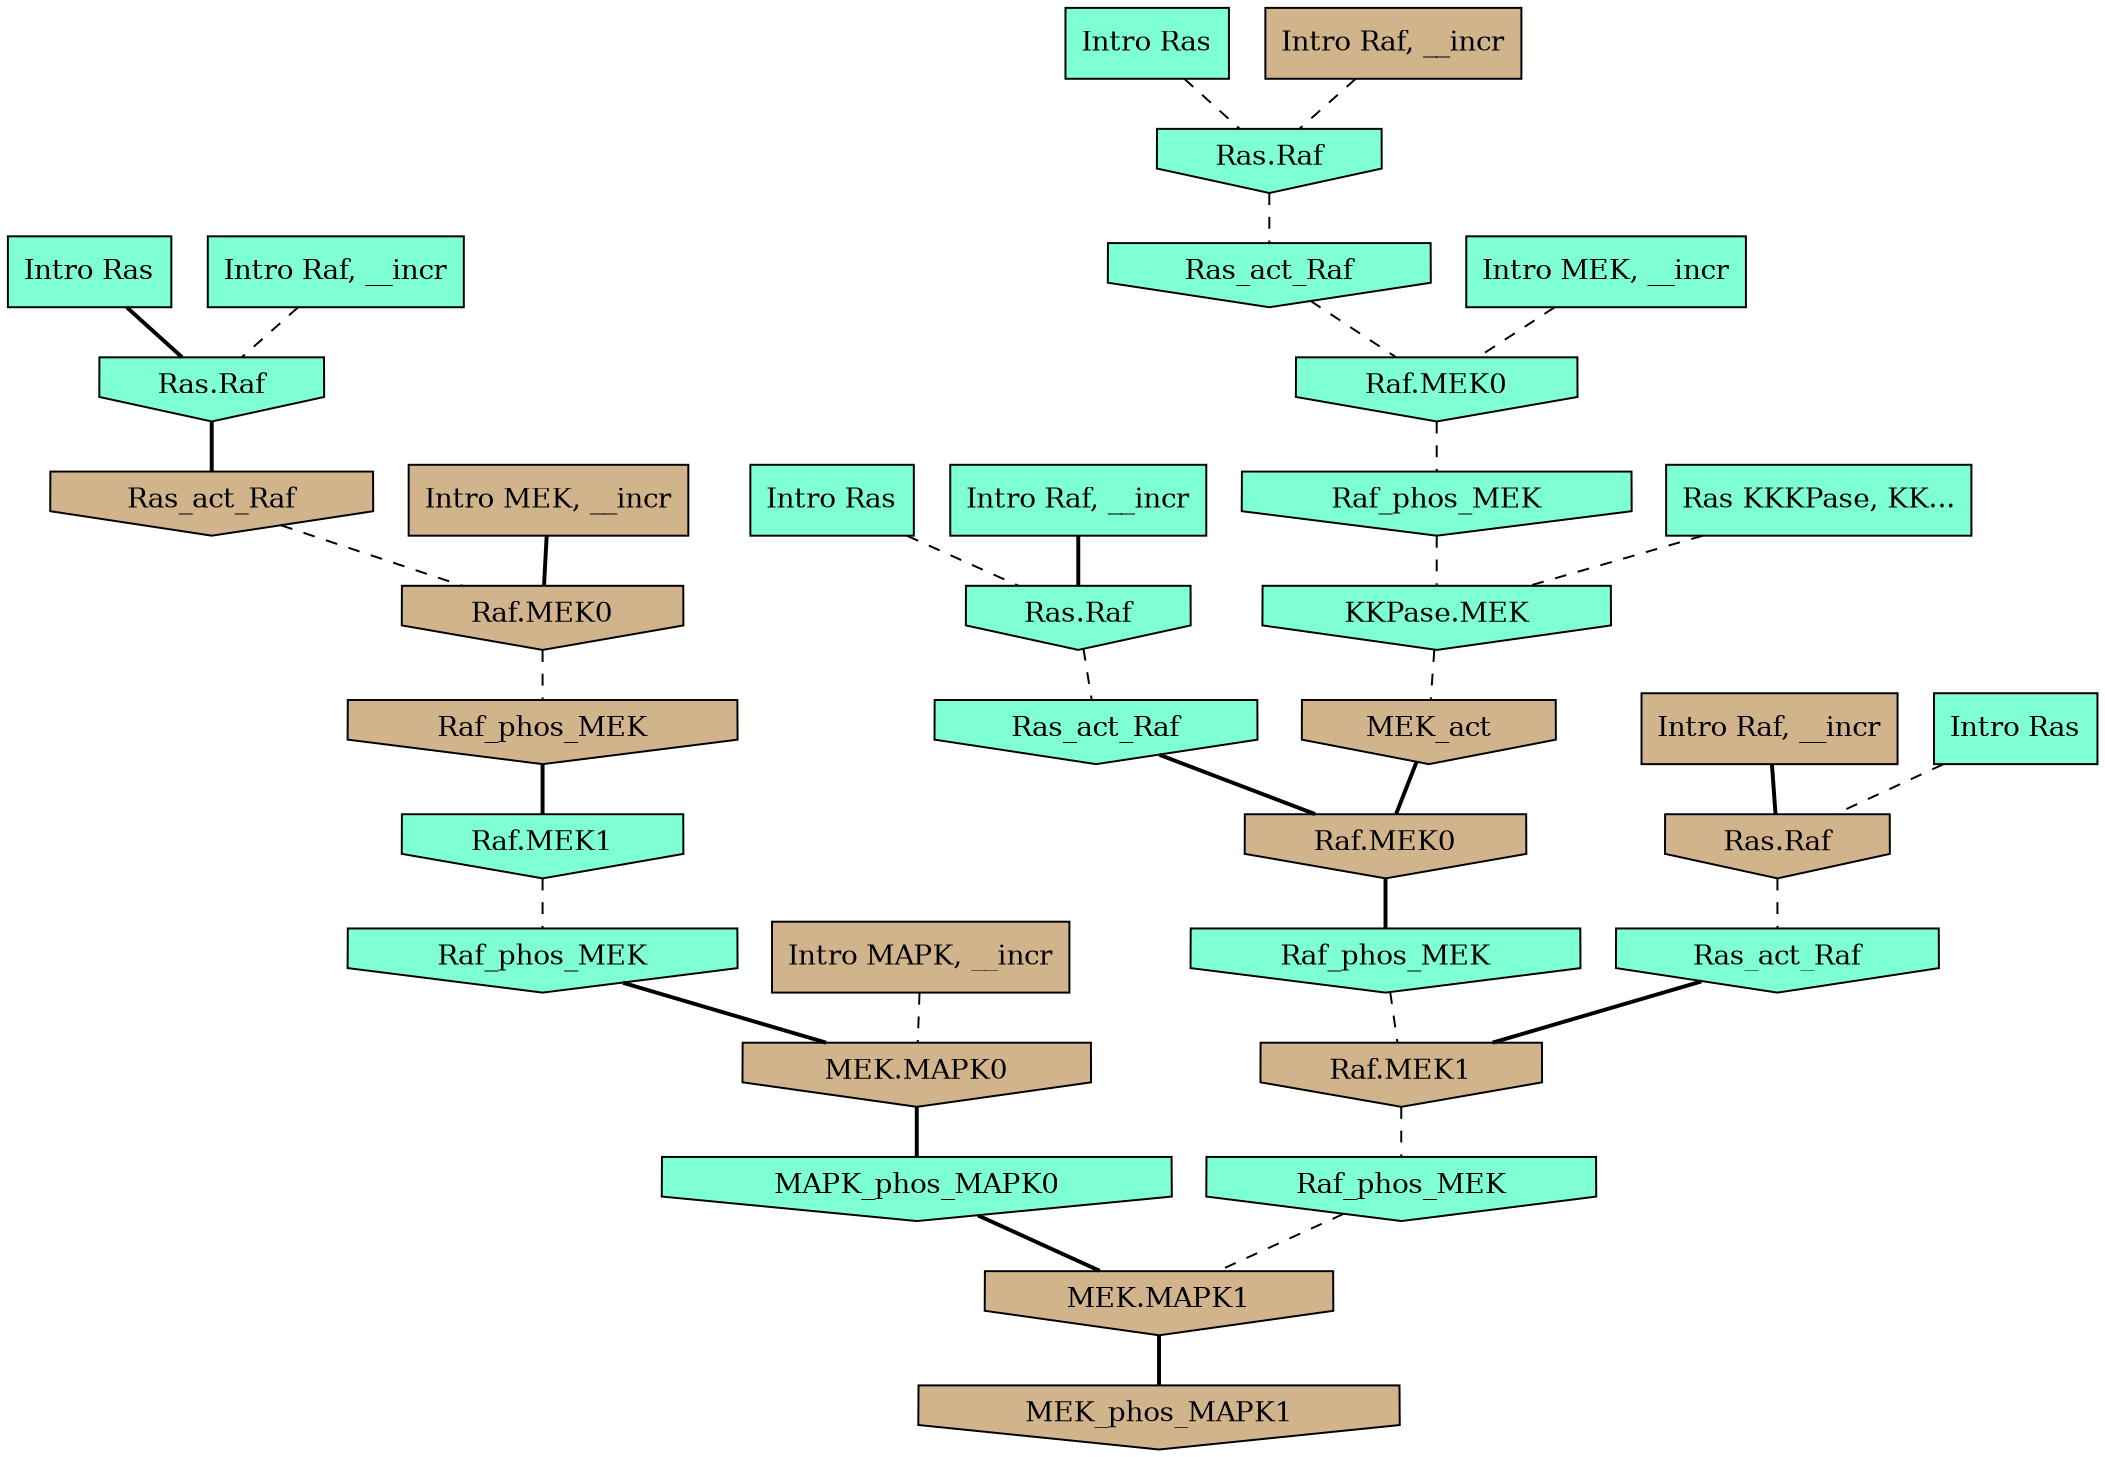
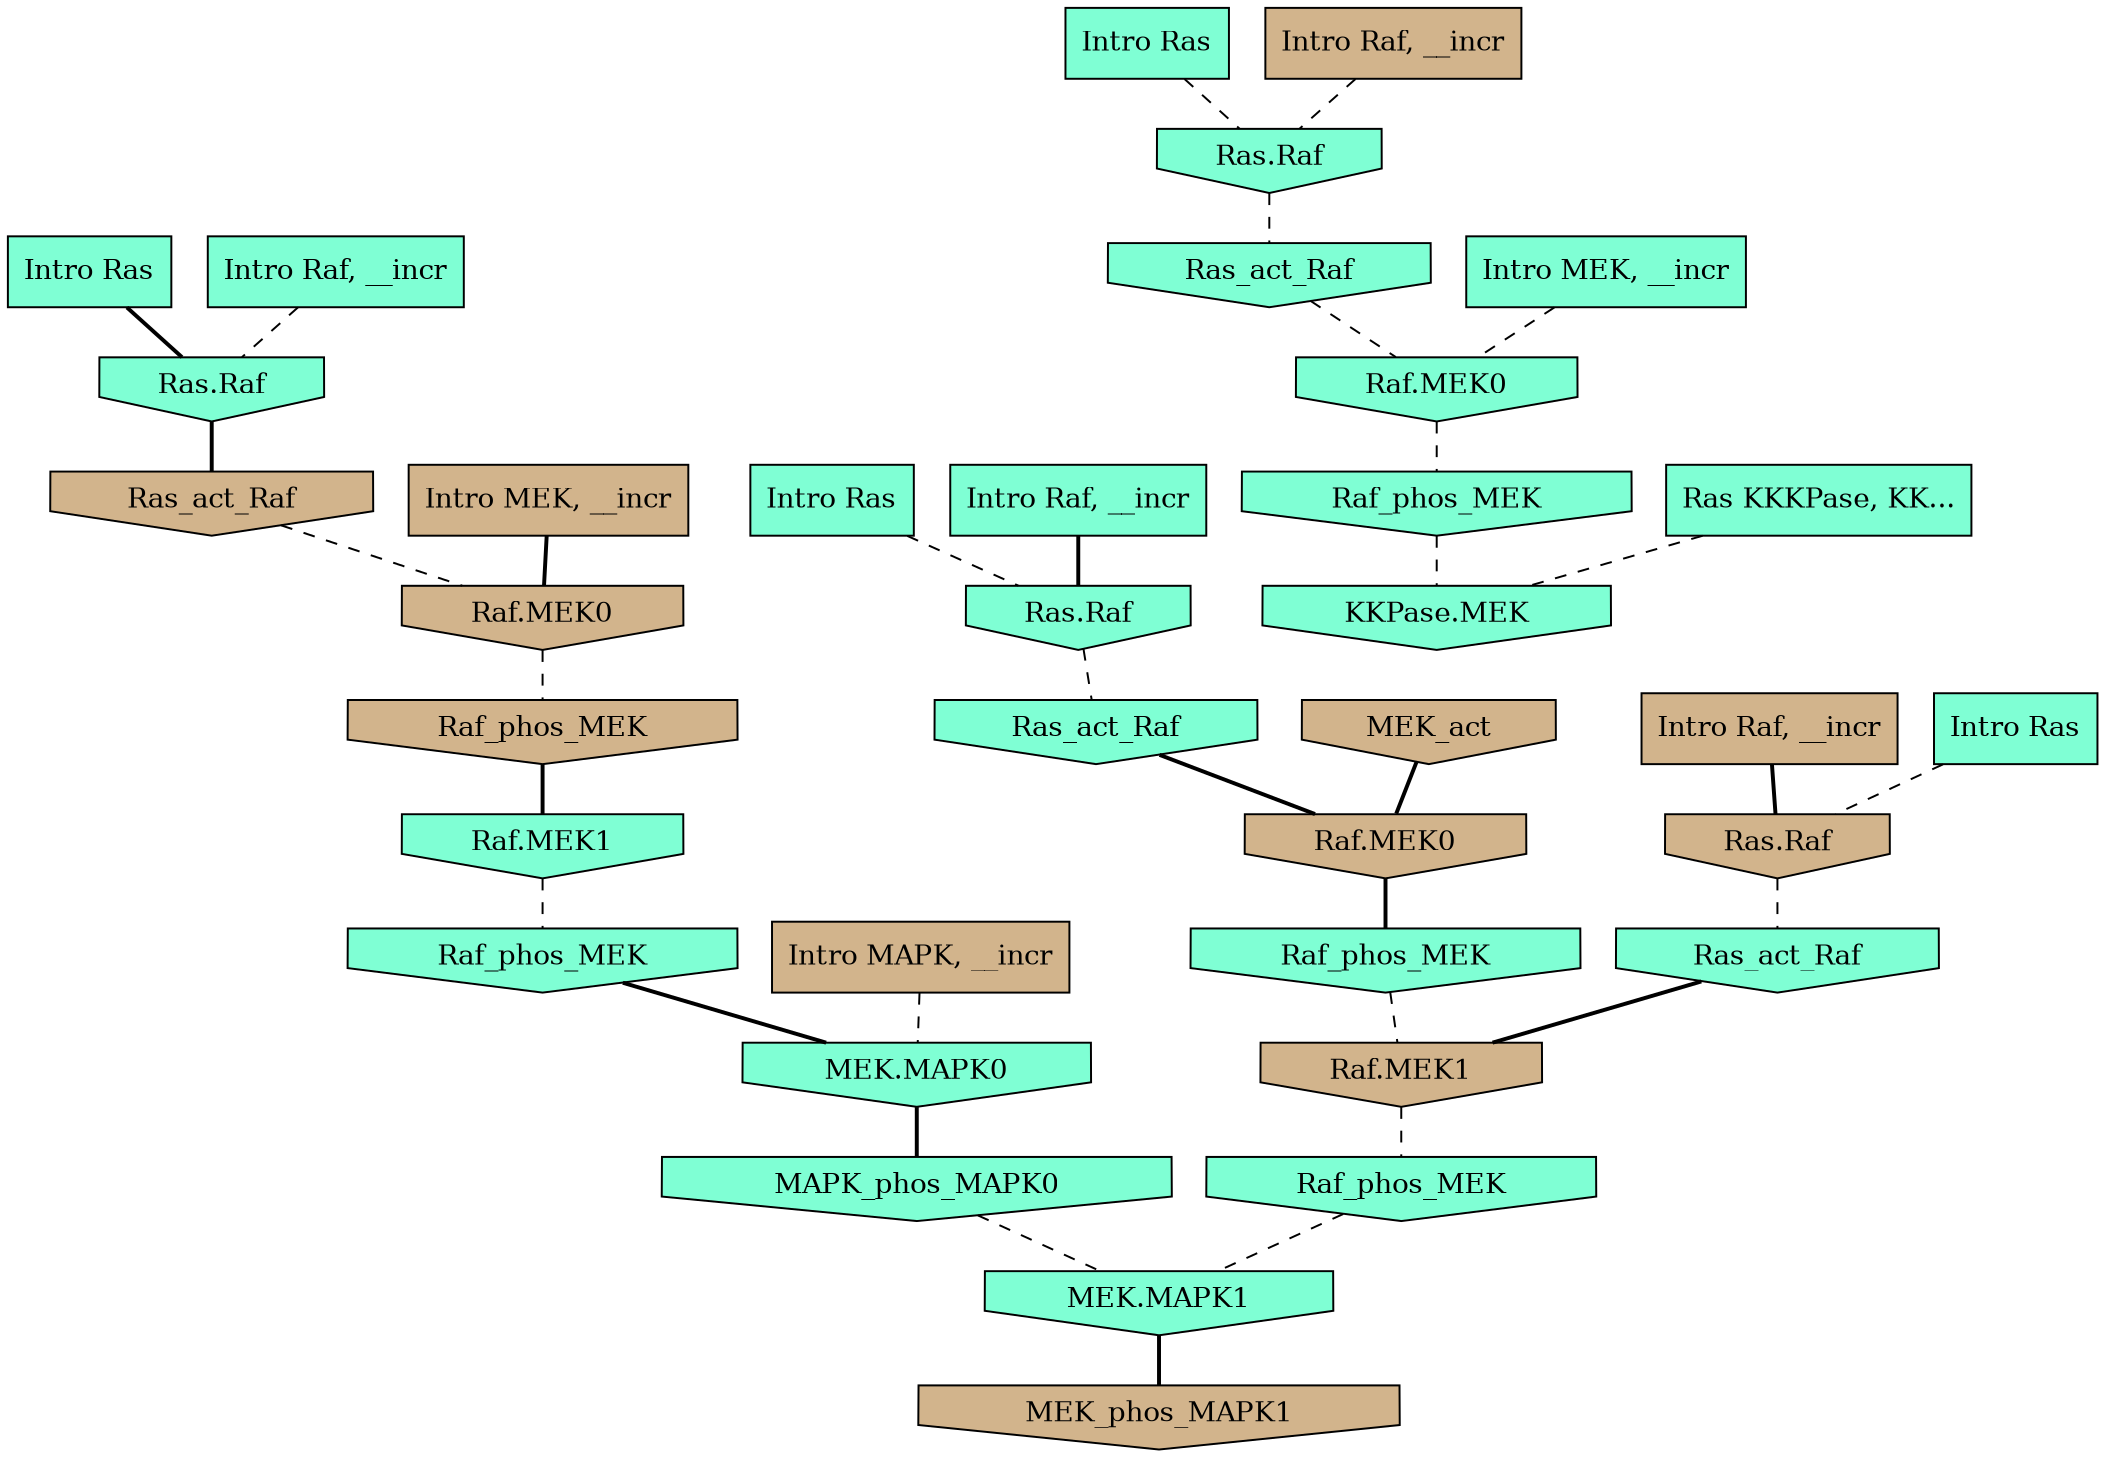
(1433, 675) -> none
(917, 1071) -> (917, 1071)
(1039, 1243) -> (1039, 1243)
(1159, 1300) -> (1159, 1300)
